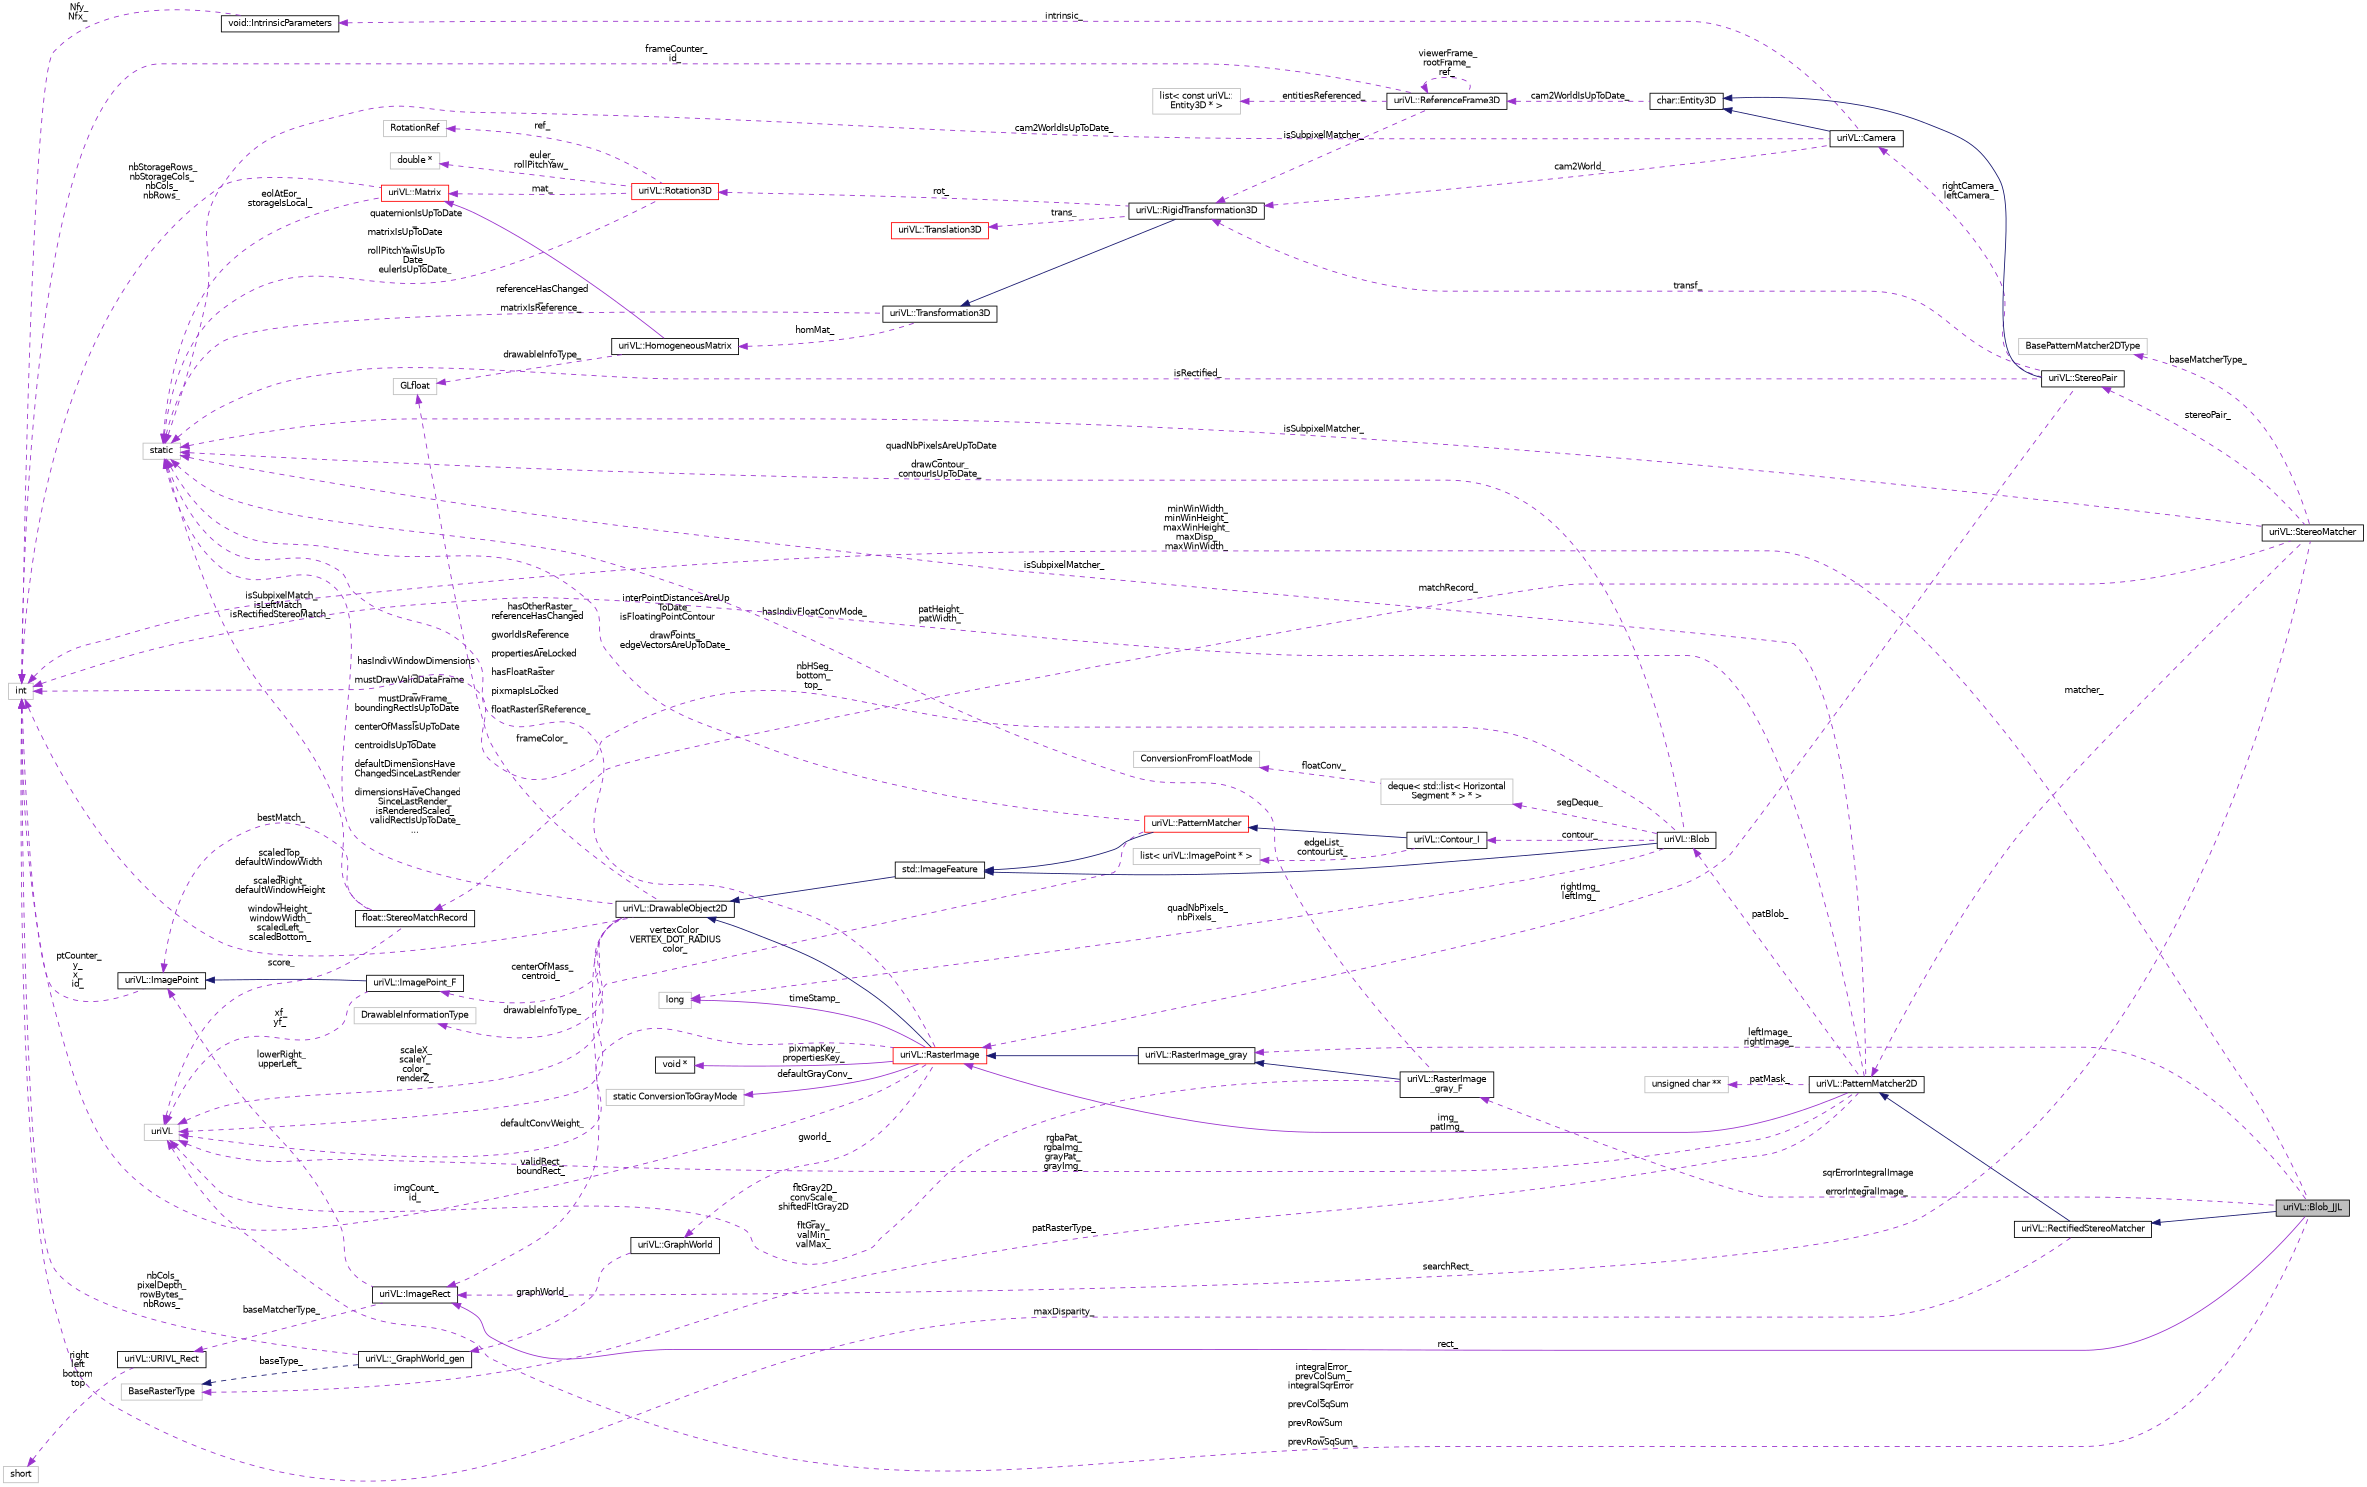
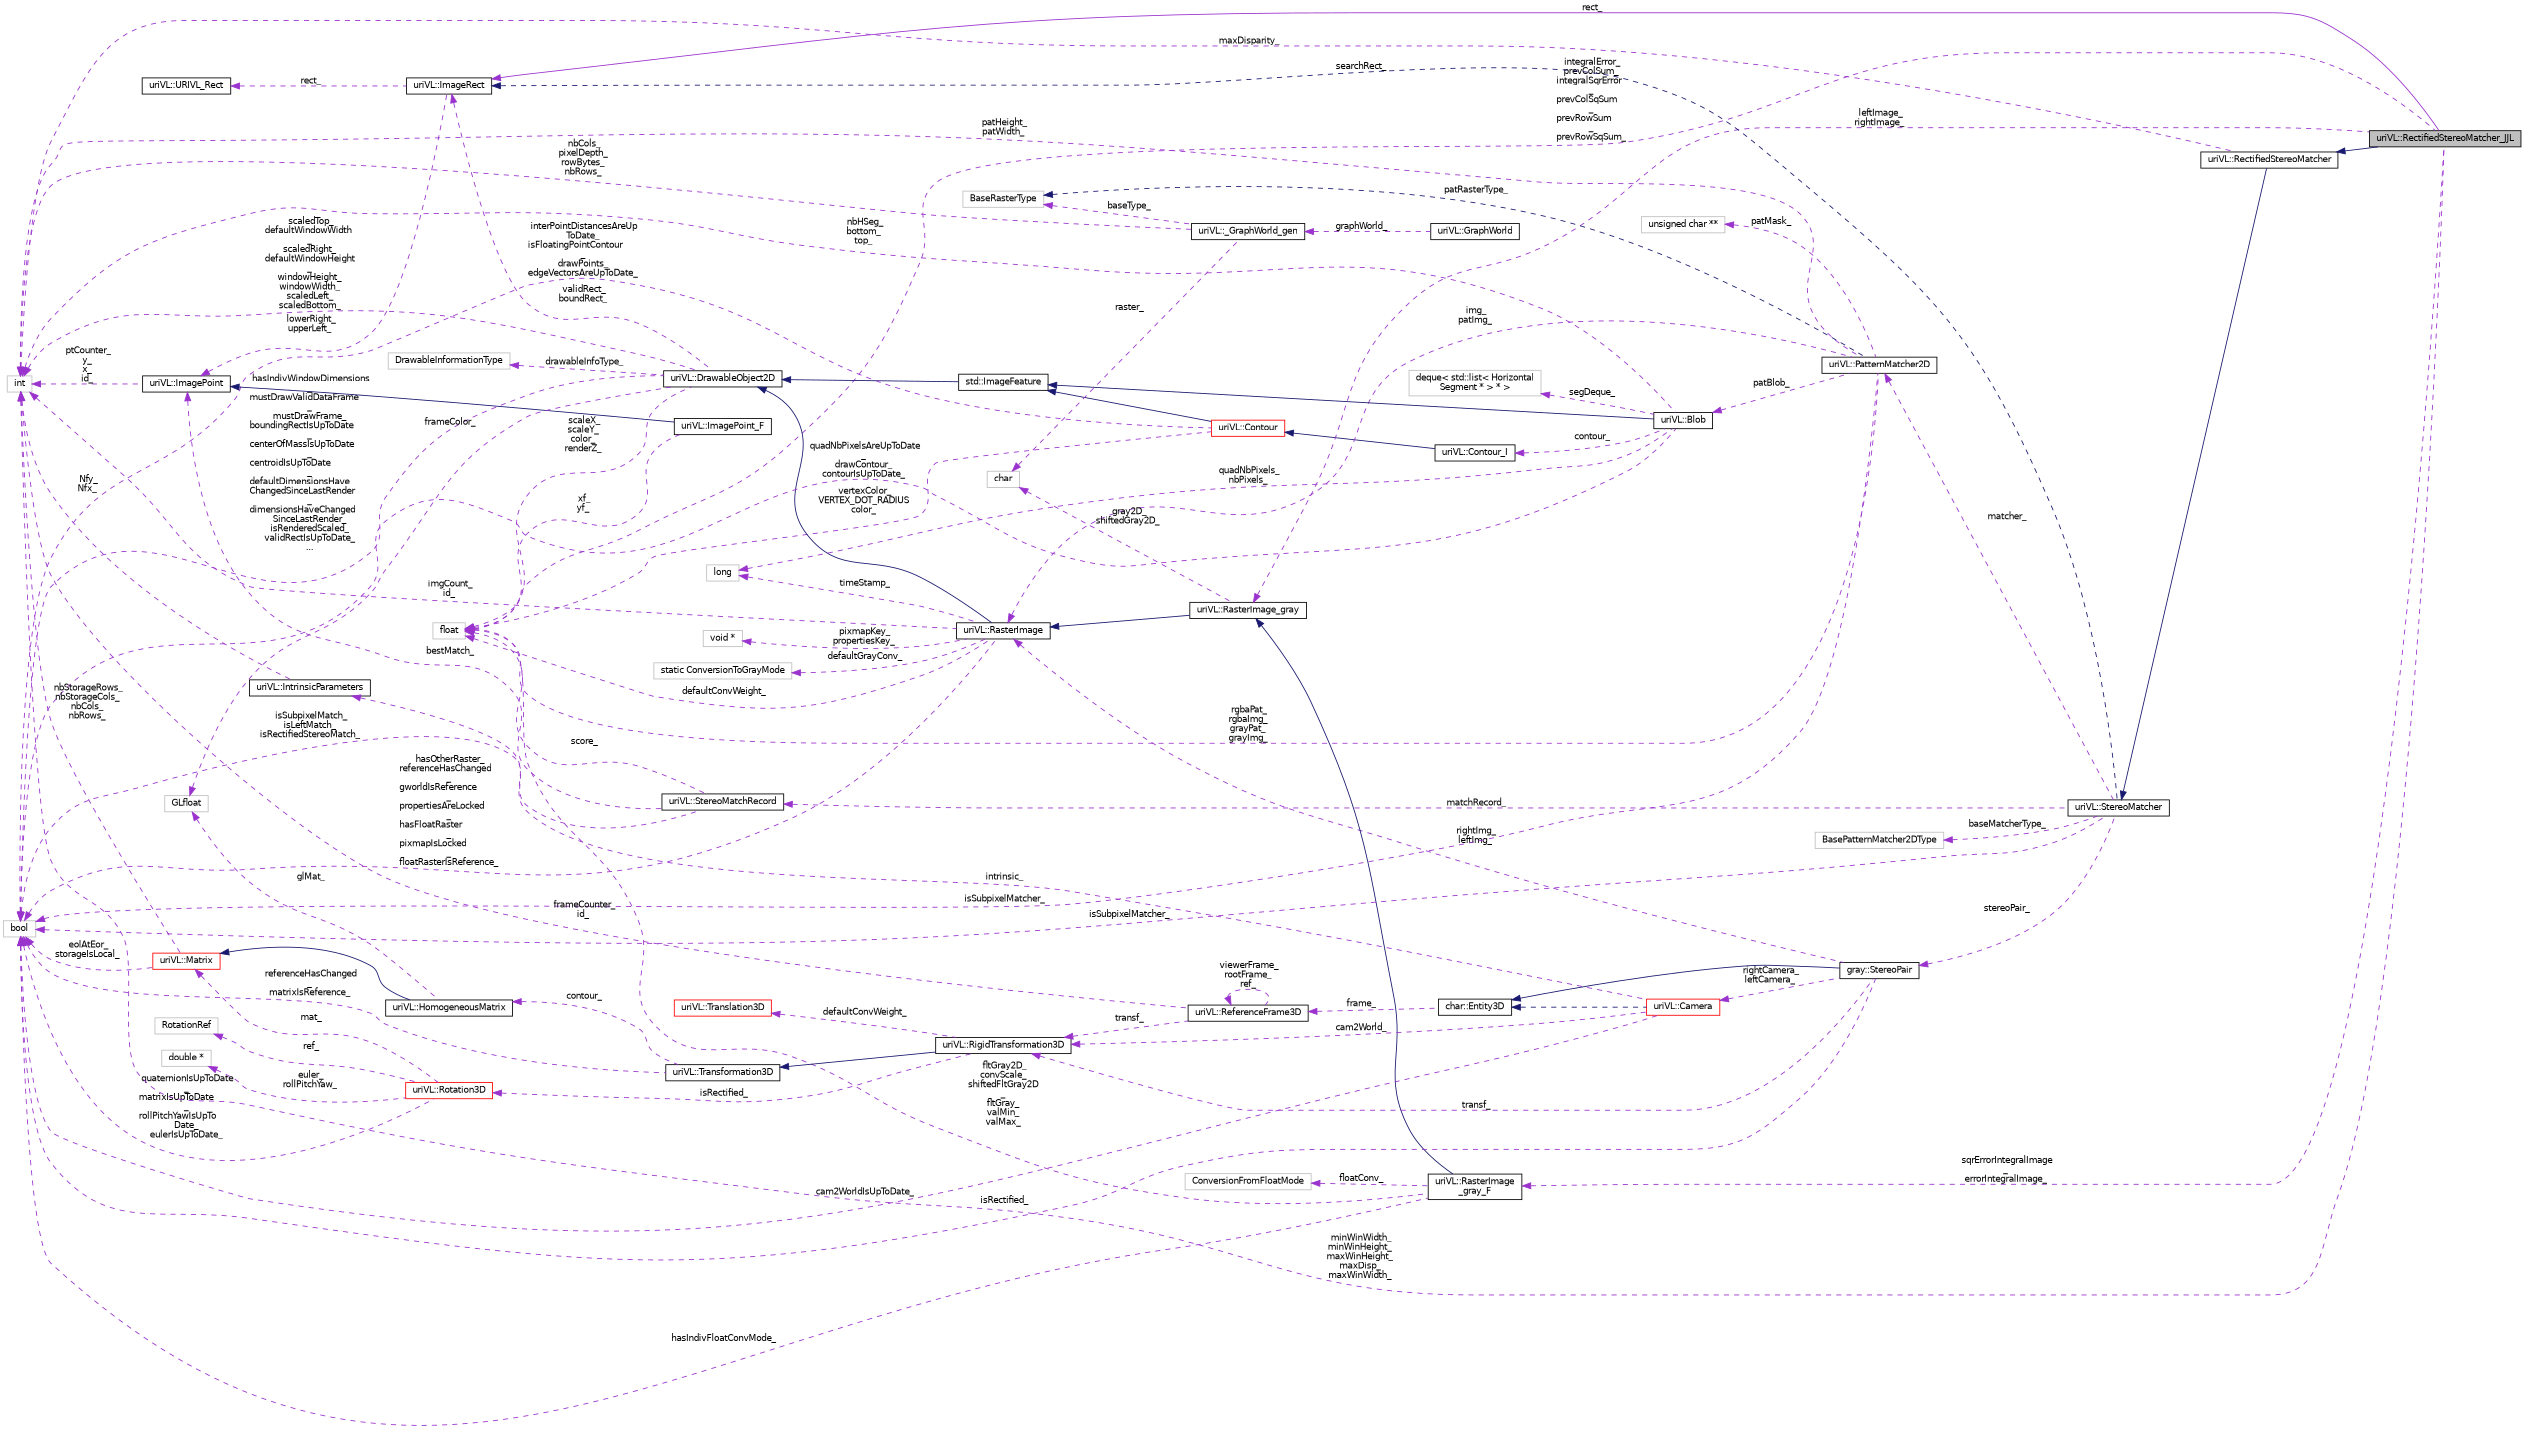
(280, 24) -> (310, 688)
(1579, 97) -> (1360, 1004)
(1197, 101) -> none
(1781, 121) -> (1583, 1007)
(1323, 136) -> (1128, 1019)
(1867, 139) -> (1683, 1007)
(940, 192) -> (723, 1094)
(1063, 213) -> (864, 1013)
(563, 264) -> (328, 951)
(814, 331) -> (583, 997)
(541, 355) -> (310, 877)
(2083, 379) -> (1879, 971)
(162, 451) -> (20, 929)
none -> (1003, 479)
(1325, 776) -> (1374, 1185)
(1197, 824) -> (1248, 428)
(1197, 856) -> none
(415, 919) -> (723, 802)
(561, 997) -> none
(816, 1010) -> (864, 596)
(940, 1056) -> (1003, 631)
(675, 1065) -> (723, 639)
(798, 1066) -> (859, 648)
(837, 1085) -> (895, 666)
(162, 1132) -> (449, 631)
(1409, 1132) -> (1383, 382)
(1978, 1159) -> (2195, 480)
(823, 1162) -> none
(2313, 1208) -> (2445, 139)
(1040, 1245) -> (1474, 203)
(1596, 1266) -> (1525, 68)
(280, 1311) -> (310, 81)
(285, 1373) -> (1122, 215)
(21, 1475) -> none
